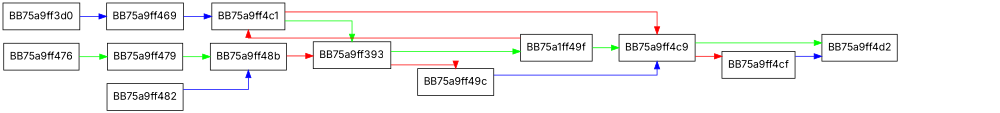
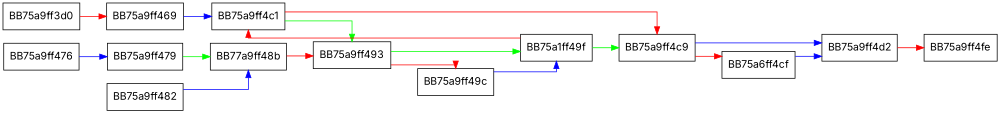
(89, 16) -> (89, 16)
(755, 43) -> (755, 43)
none -> (961, 48)
(352, 55) -> (352, 55)
(89, 57) -> (89, 57)
(248, 57) -> (248, 57)
(759, 65) -> (759, 65)
(579, 75) -> (527, 72)
